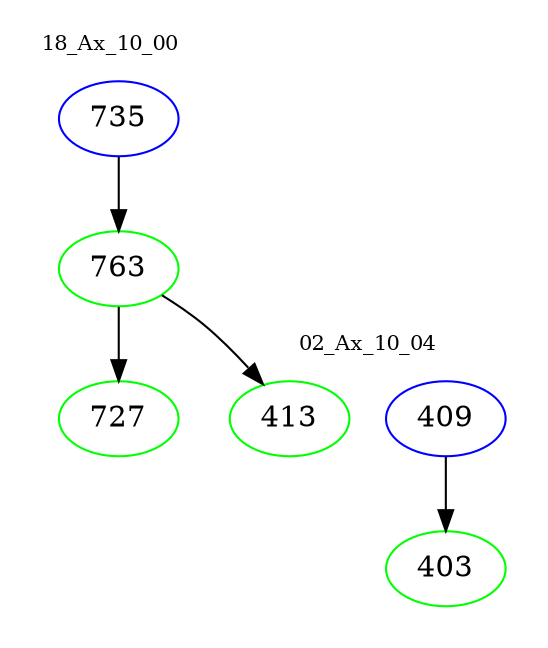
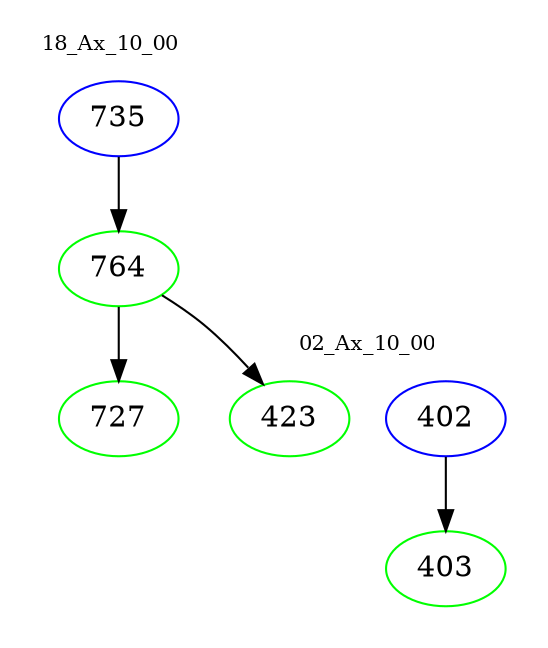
(119, 269) -> (119, 269)
(368, 345) -> (368, 345)
(290, 419) -> (290, 419)
(446, 419) -> (446, 419)
